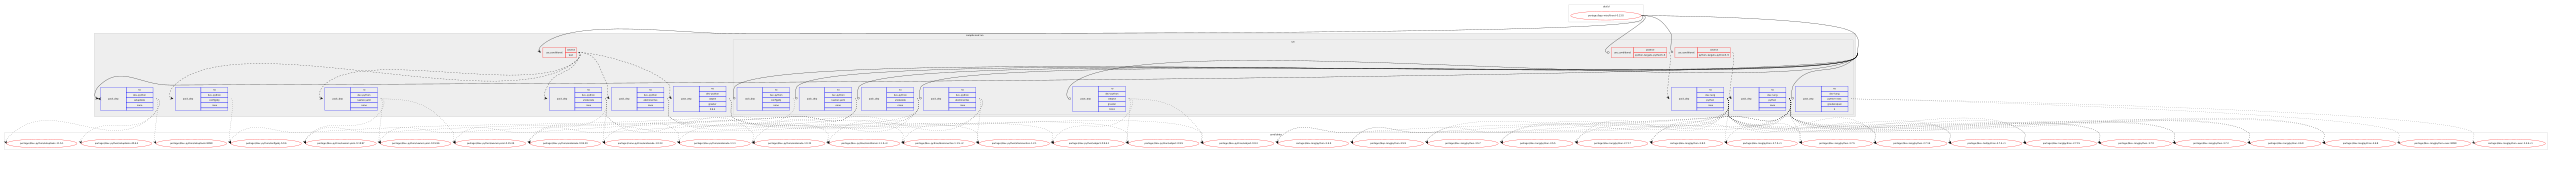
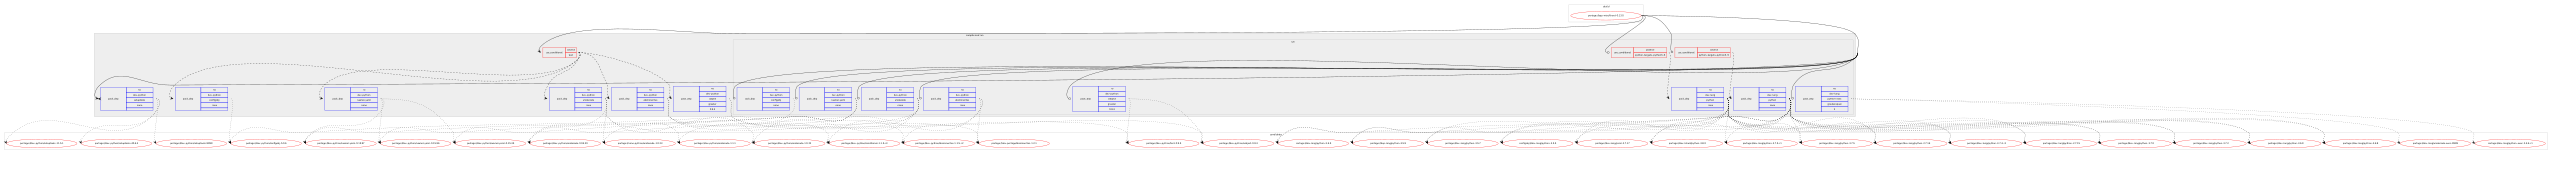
(1014, 143) -> (1014, 143)
(1089, 143) -> none
(1164, 143) -> (1164, 143)
(1538, 143) -> (1538, 143)
(1613, 143) -> (1613, 143)
(1687, 143) -> (1687, 143)
(1987, 143) -> (1987, 143)
(2435, 143) -> (2435, 143)
